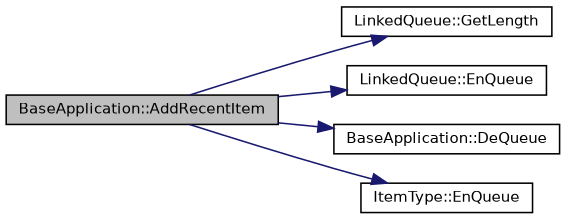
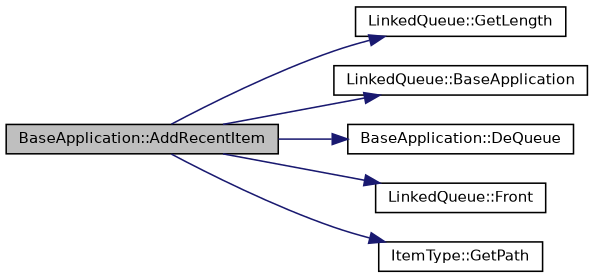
(447, 80) -> (461, 80)
(447, 198) -> (461, 257)
none -> (461, 198)
